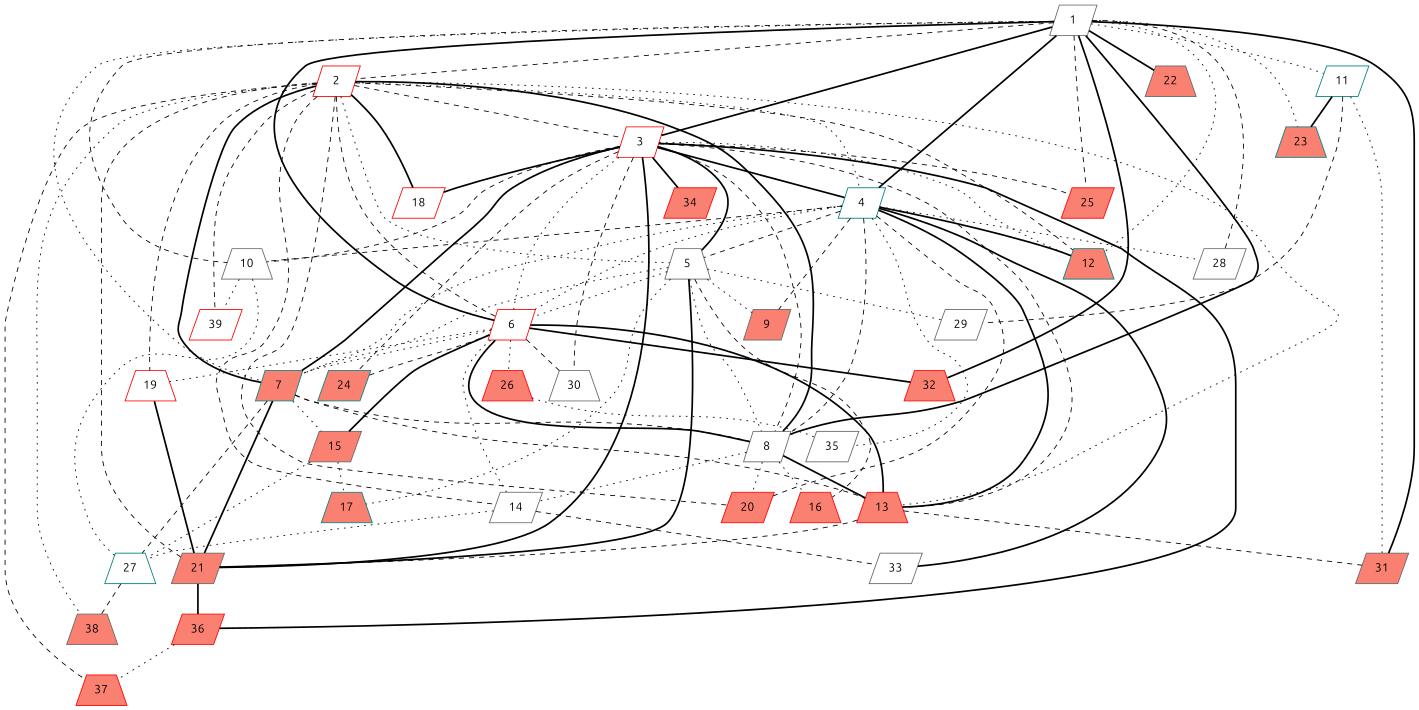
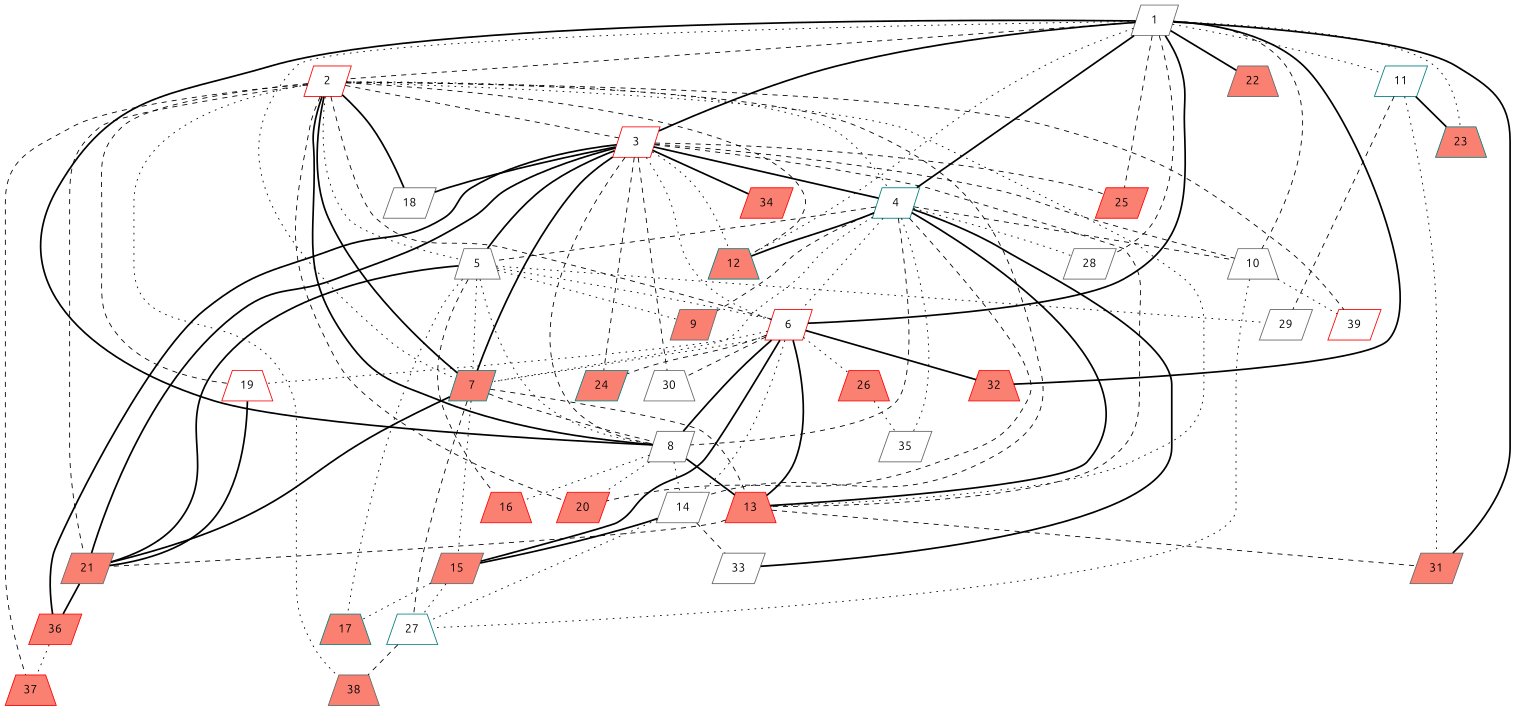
(419, 203) -> (410, 203)
none -> (565, 544)
